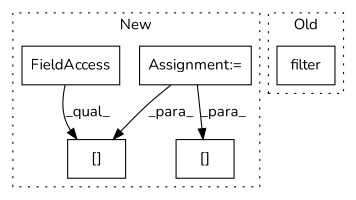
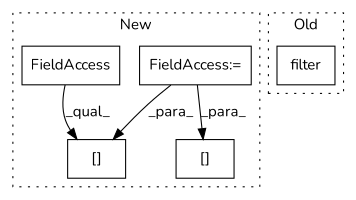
(195, 65) -> (195, 65)
